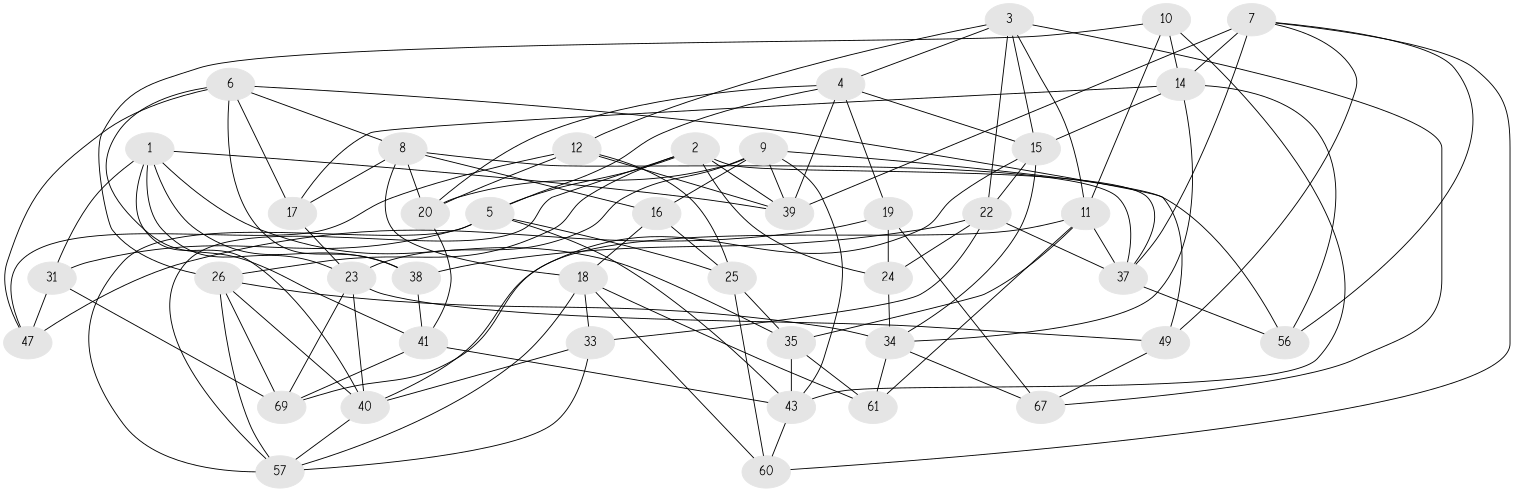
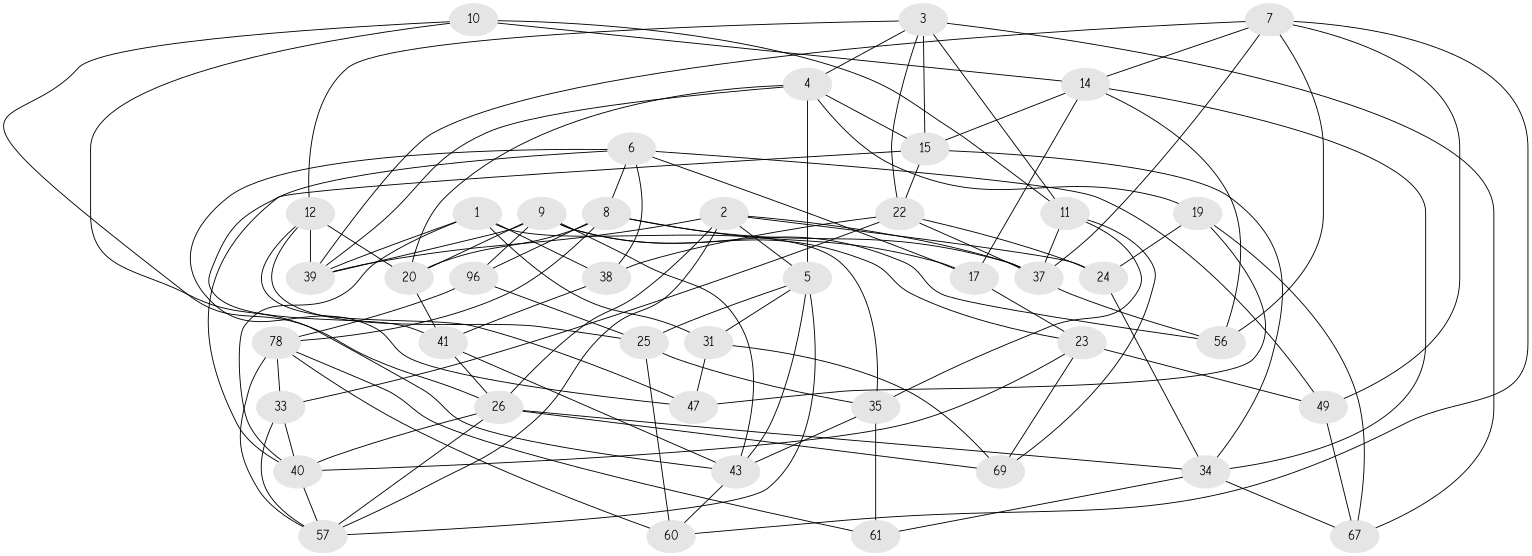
(657, 214) -> (474, 278)
(159, 225) -> none
(583, 278) -> (276, 343)
(979, 310) -> none
(355, 374) -> (465, 369)
